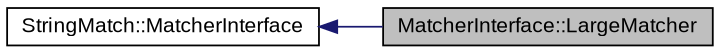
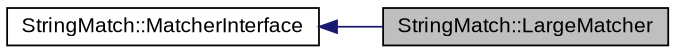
(548, 27) -> (526, 27)
